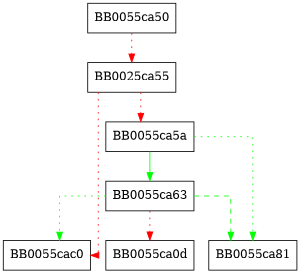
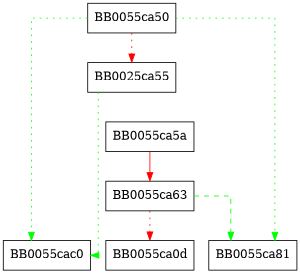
(141, 103) -> none
(253, 155) -> (275, 76)
(150, 162) -> (150, 162)
(98, 174) -> (98, 174)
(65, 196) -> (31, 97)
